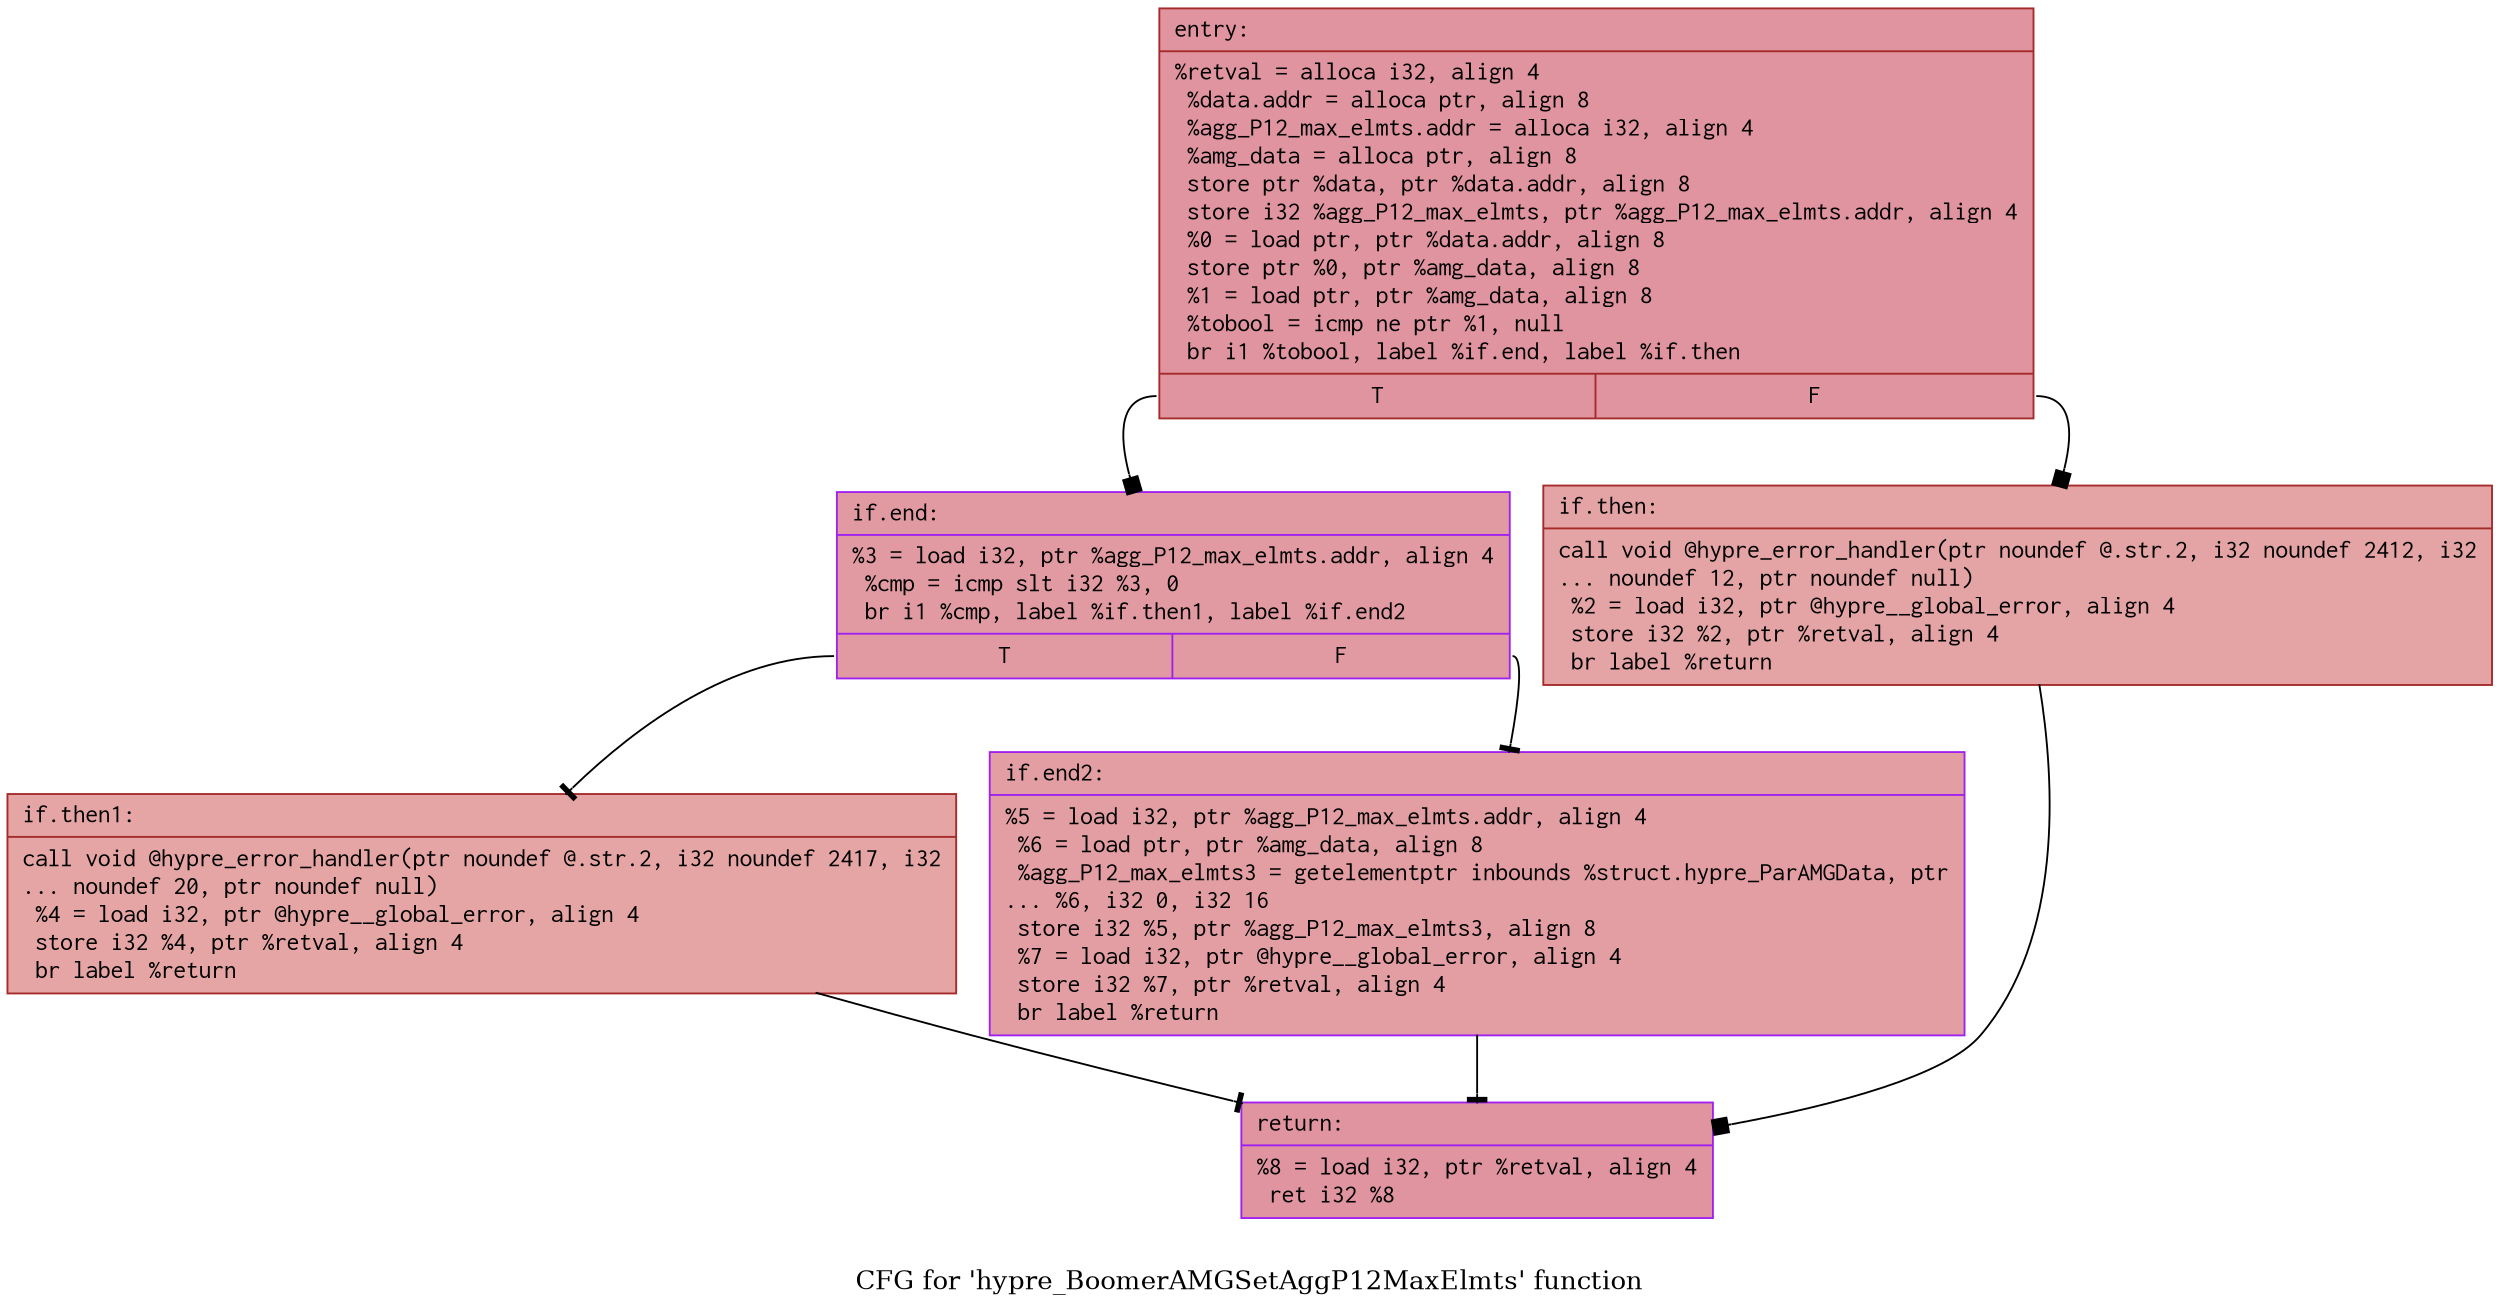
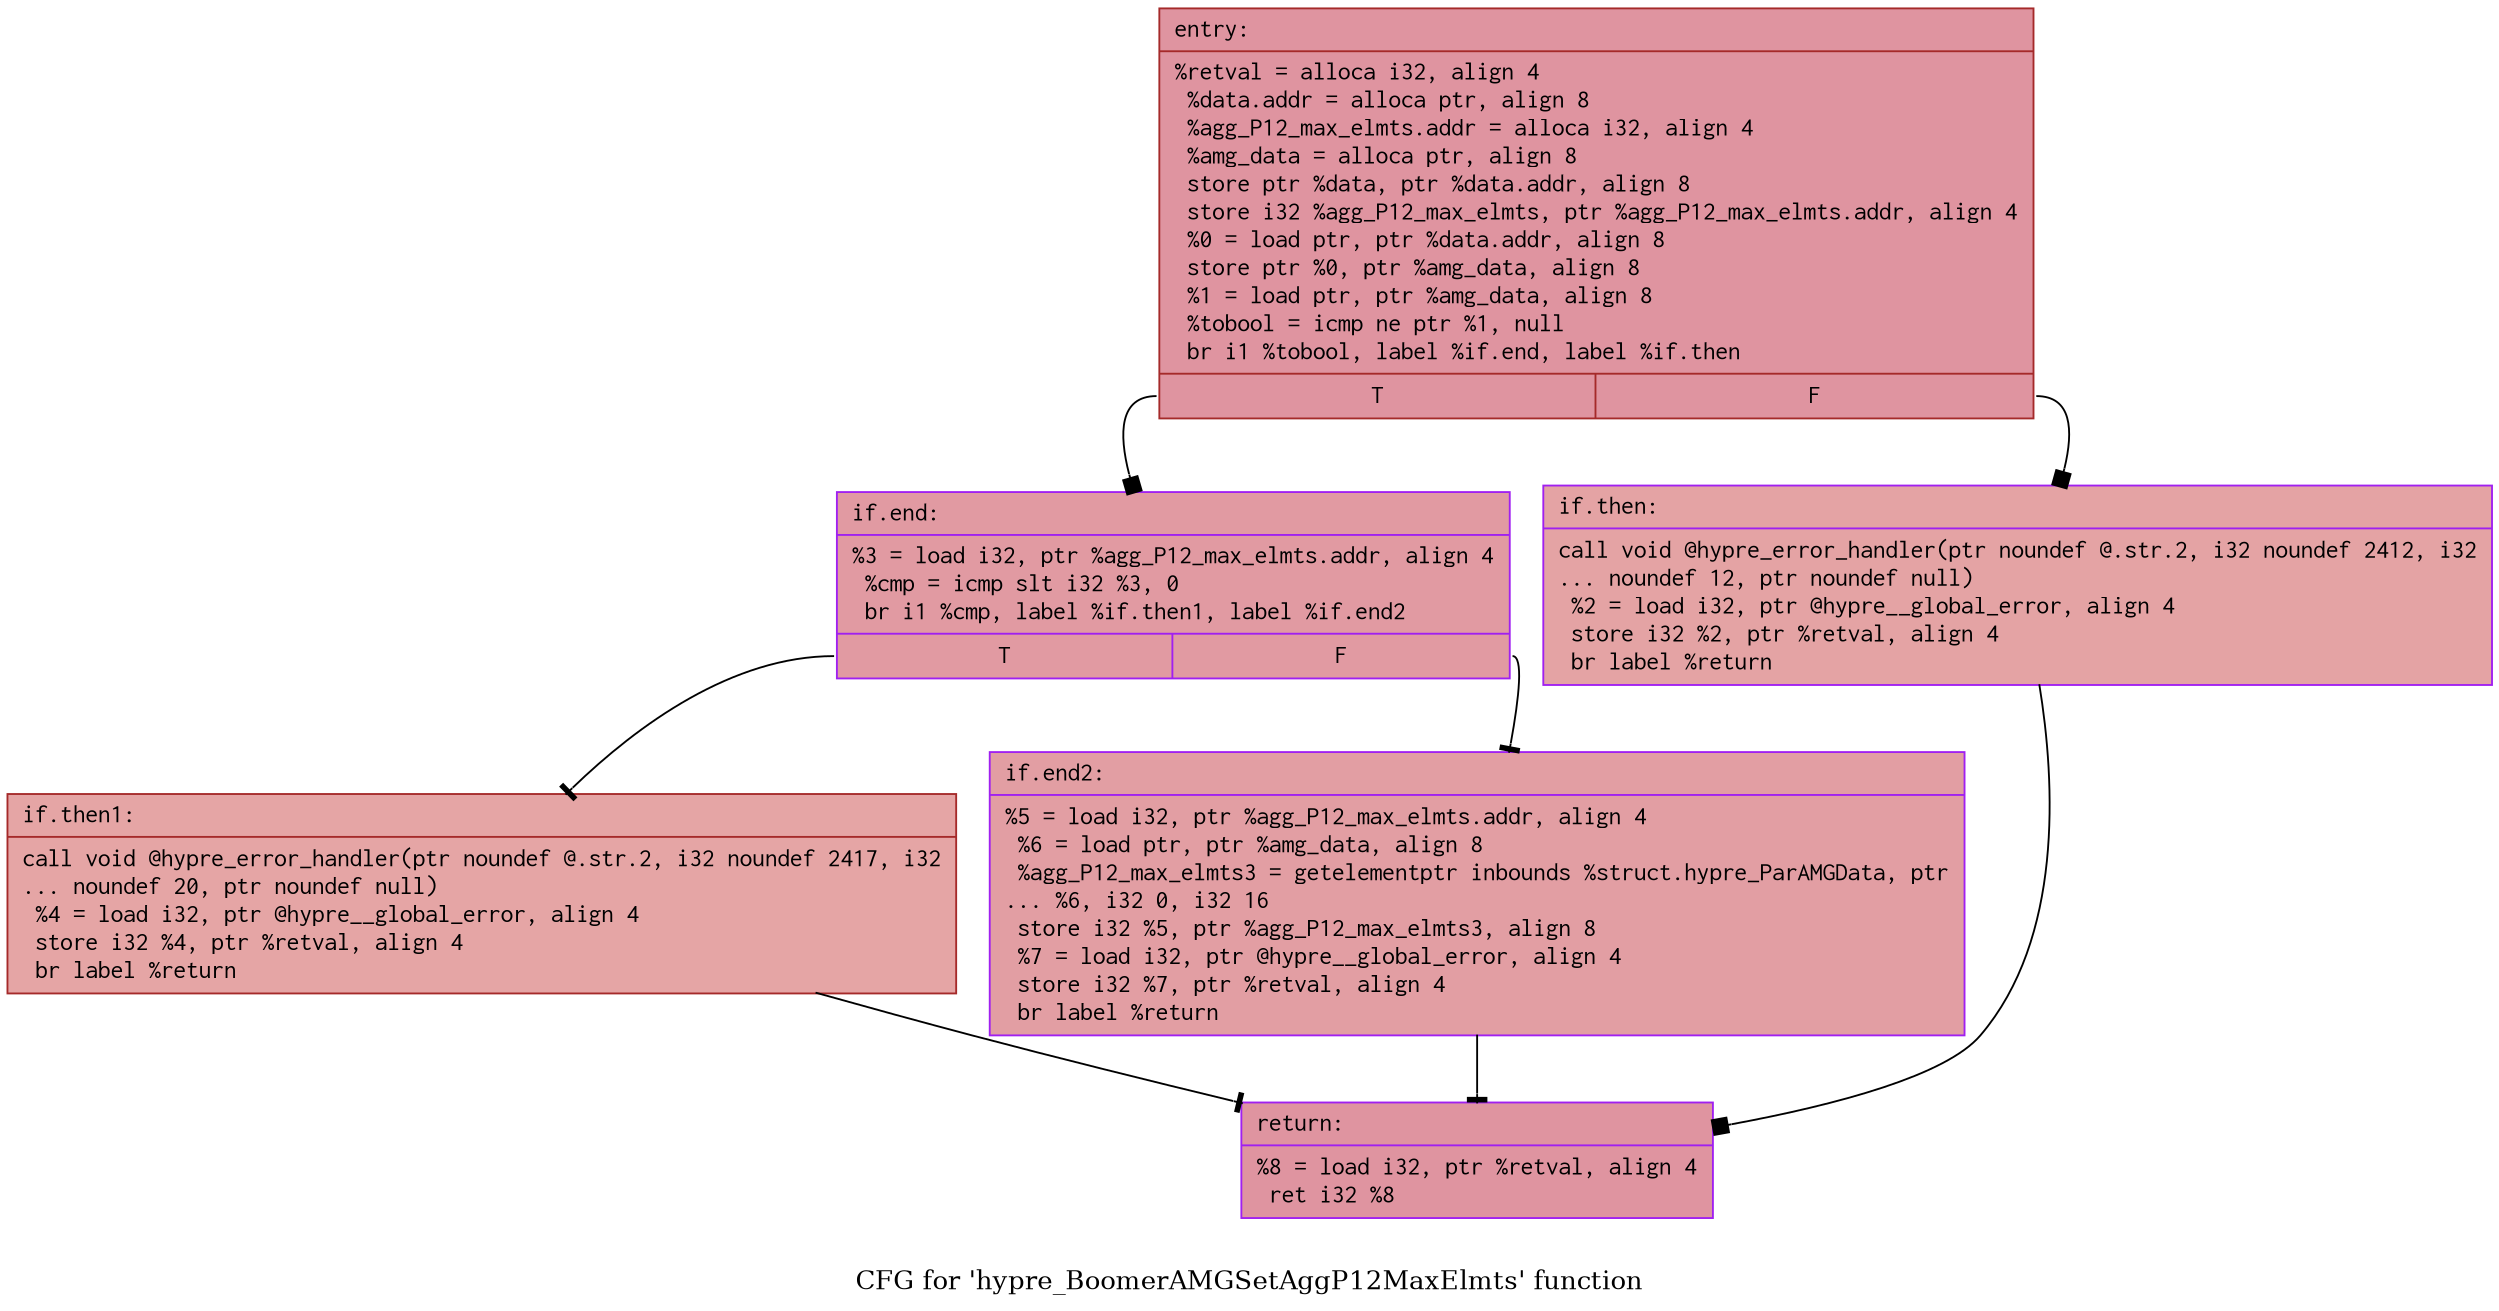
(2018, 585) -> (2018, 585)
